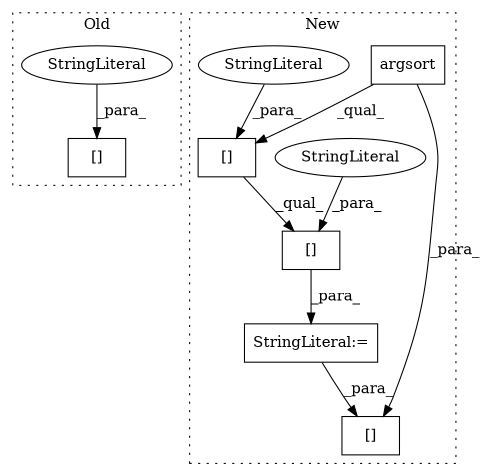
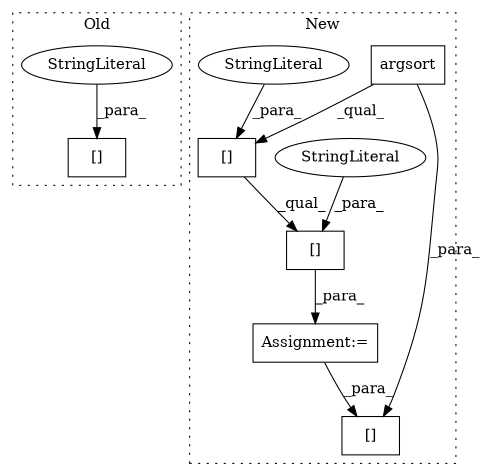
(311, 343) -> (315, 343)
